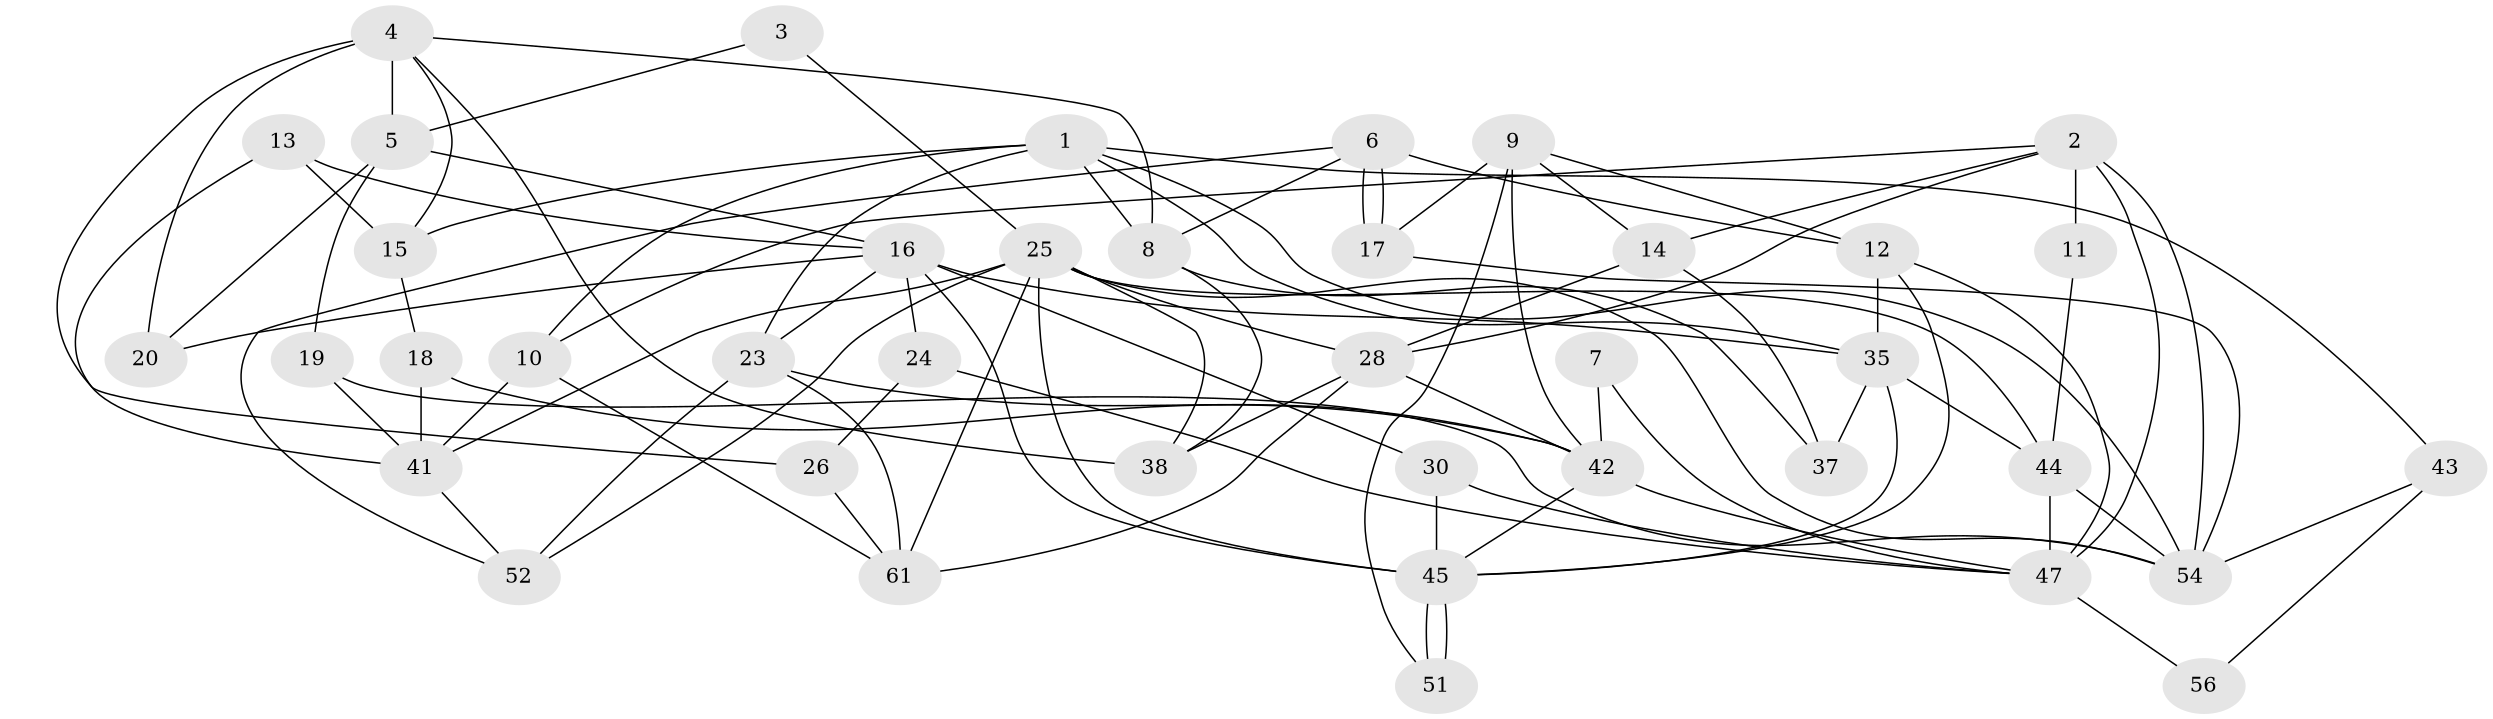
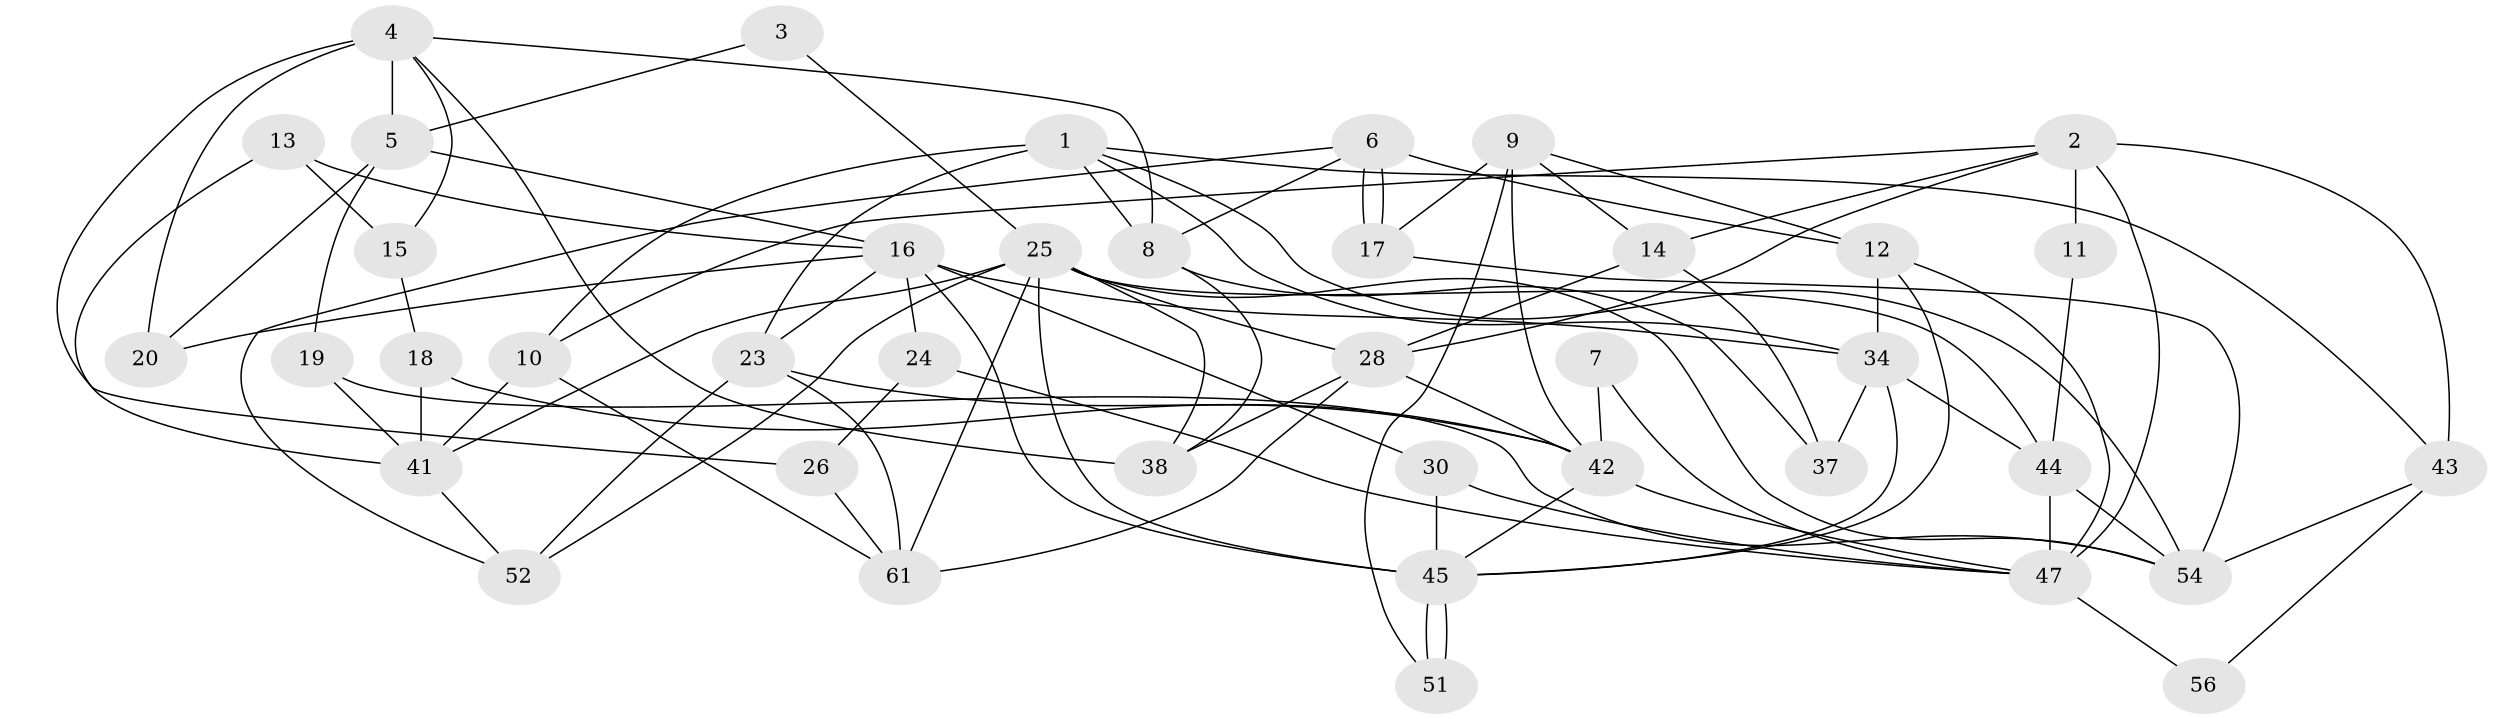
(724, 173) -> none
(2196, 342) -> (2364, 210)
(1878, 360) -> (1878, 360)
